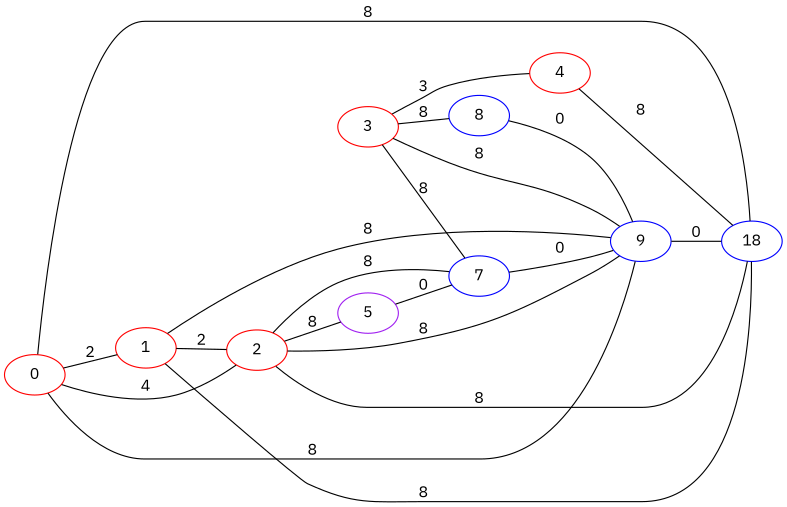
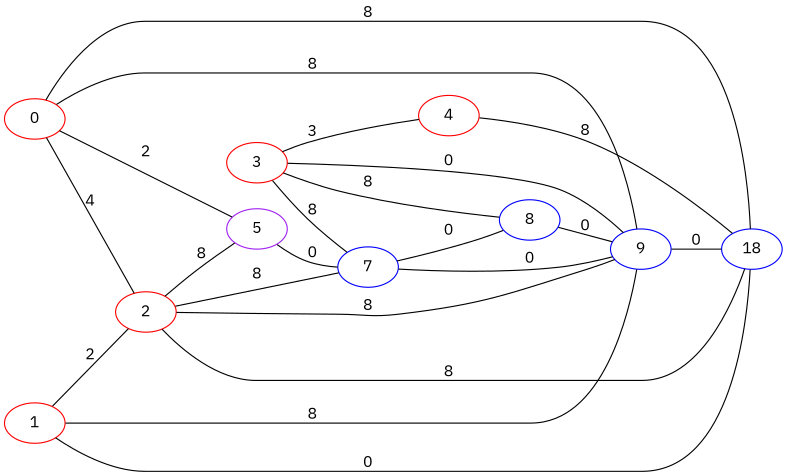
(479, 154) -> (449, 161)
none -> (451, 247)
(90, 361) -> (146, 174)
(424, 493) -> (368, 463)
